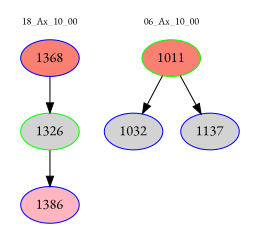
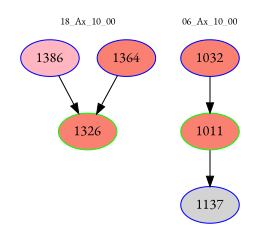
(50, 58) -> (126, 58)
(155, 90) -> (210, 90)
(50, 132) -> (88, 132)
(134, 132) -> (210, 58)
(50, 163) -> (66, 90)
